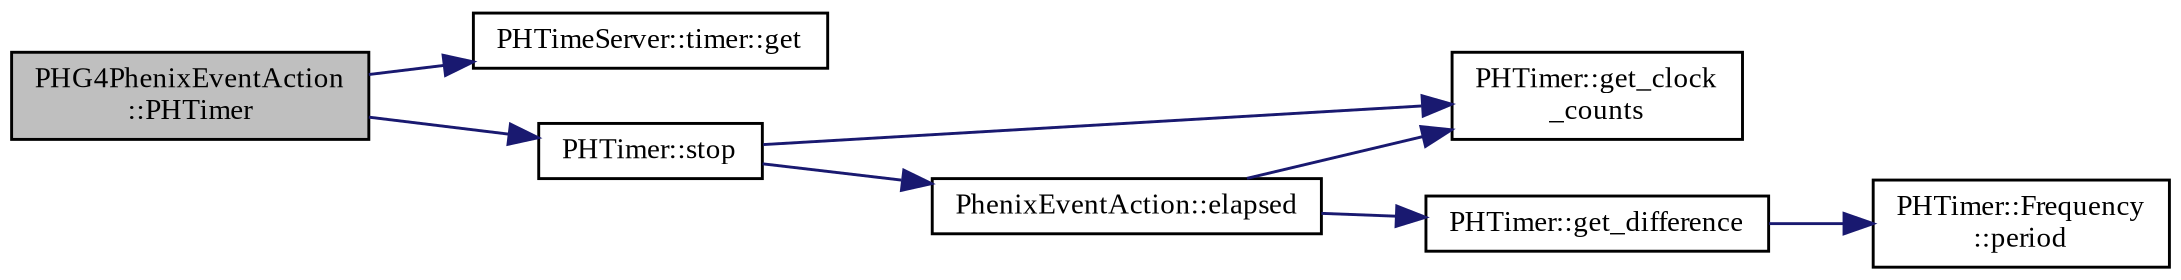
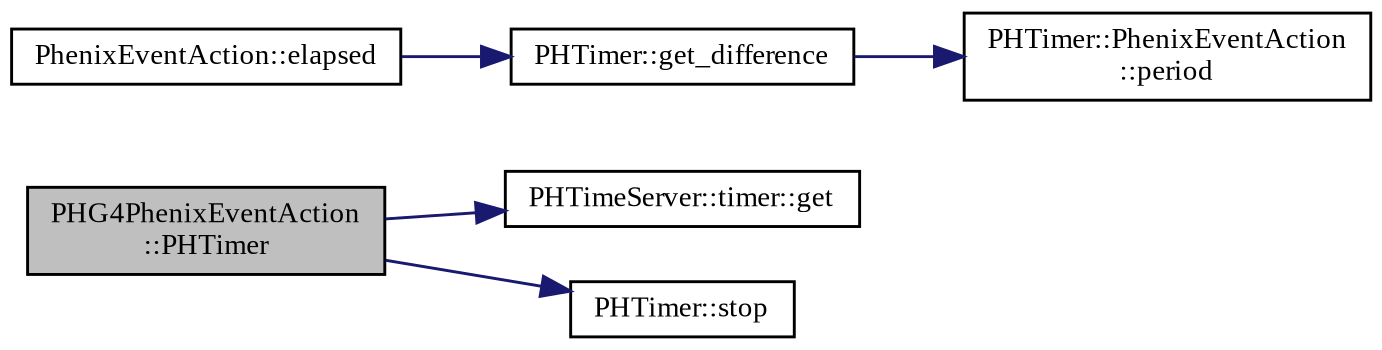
(1597, 96) -> none
(832, 172) -> none
(2021, 224) -> (1167, 57)
